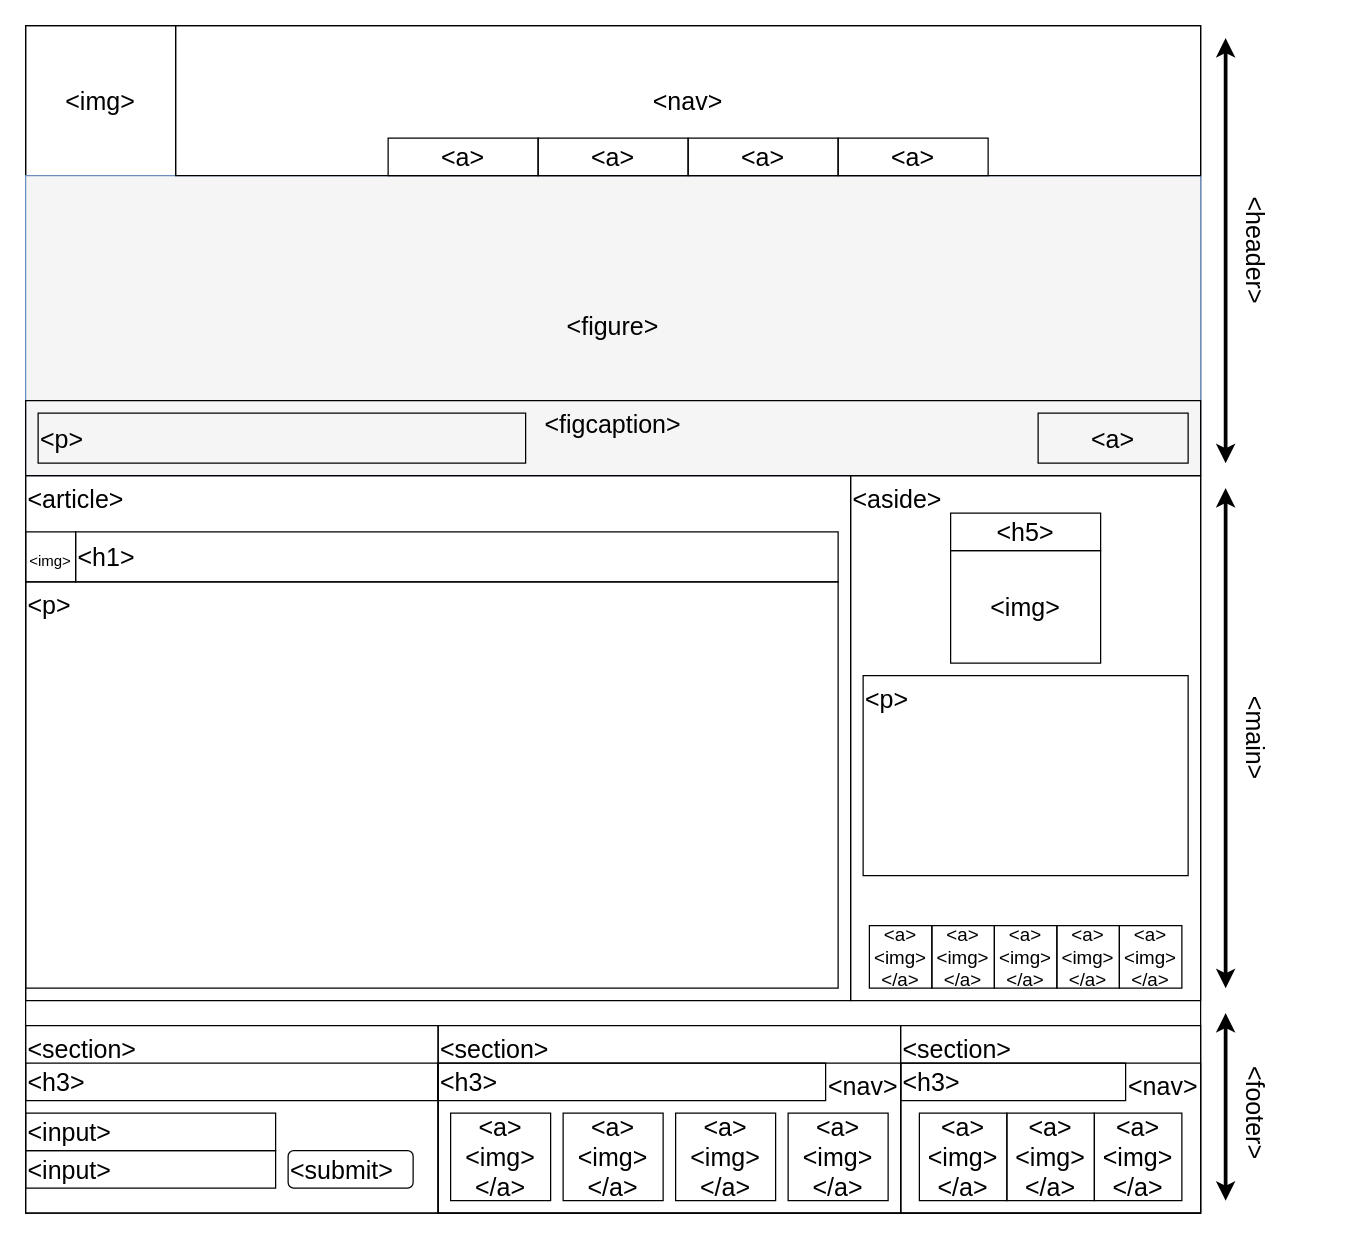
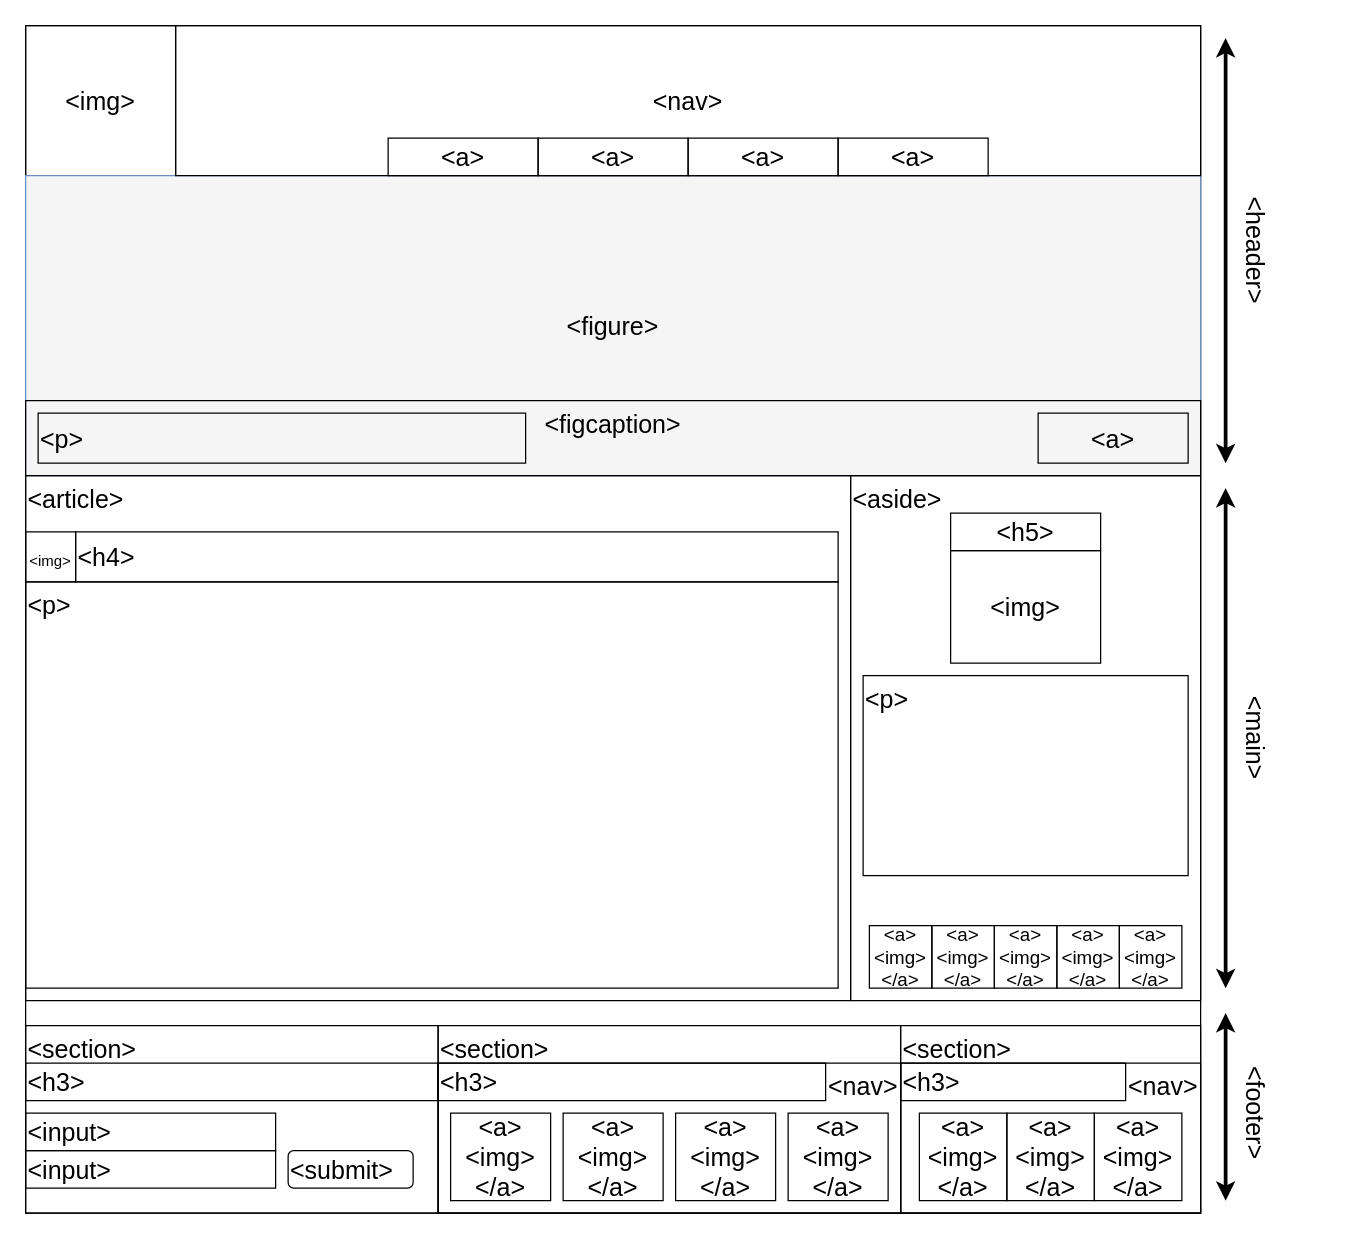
(106, 557) -> (106, 557)
